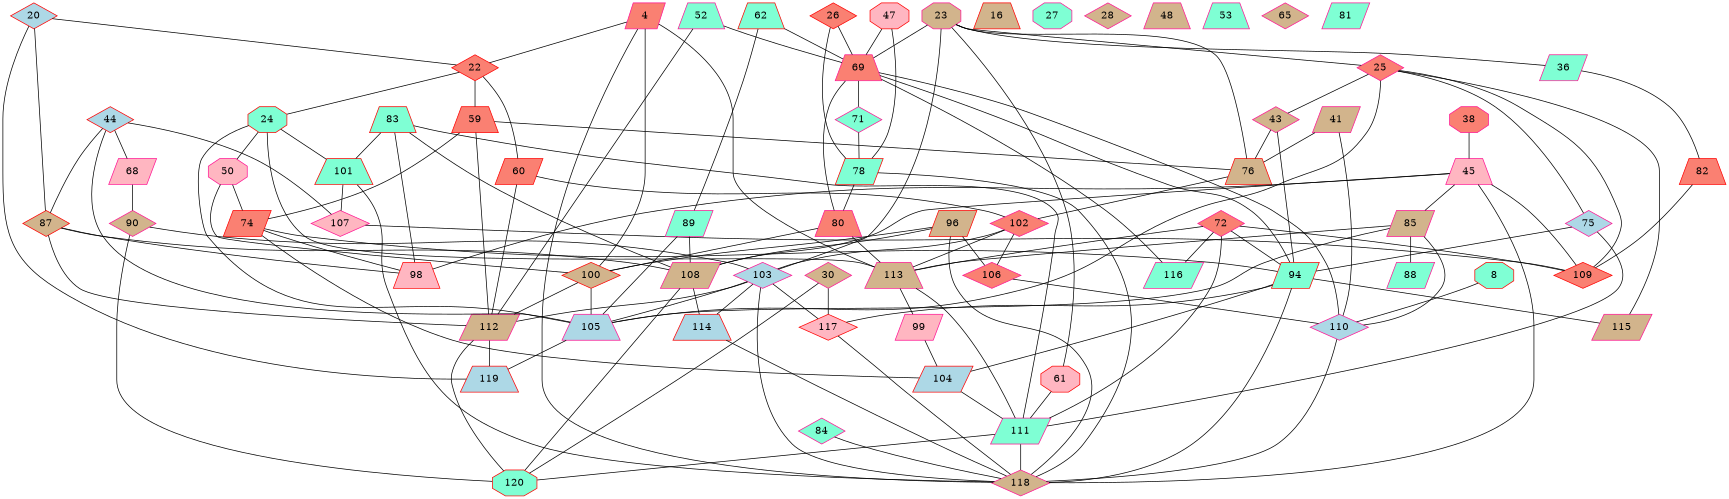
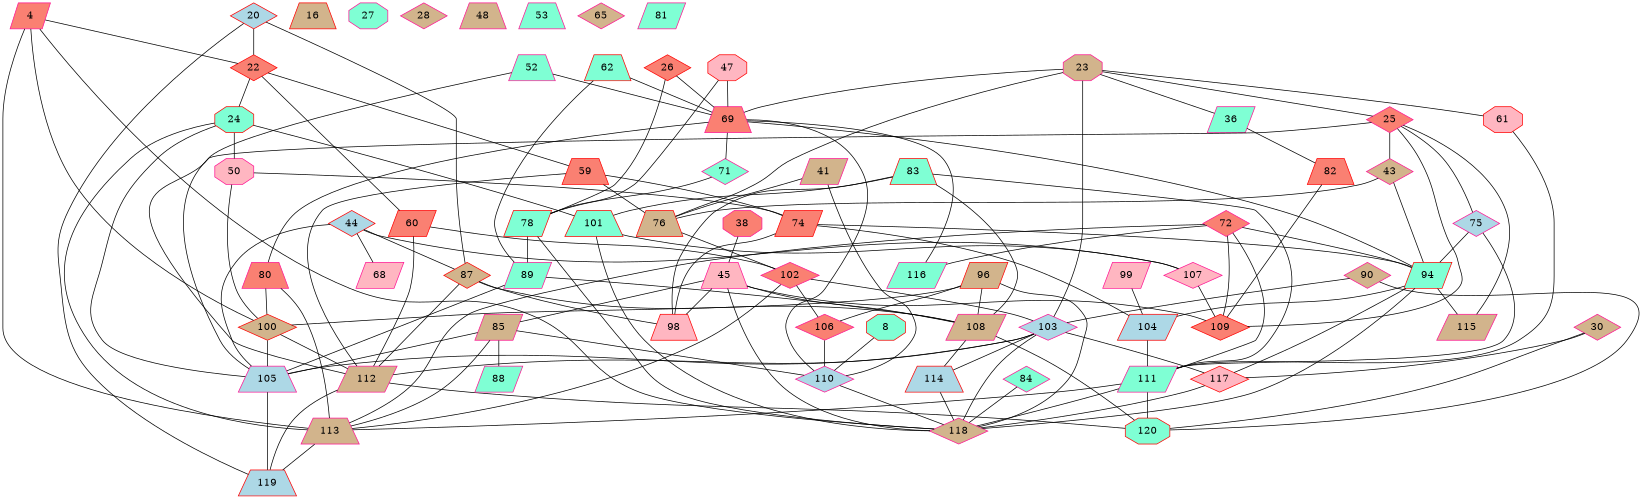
(133, 198) -> none
(848, 199) -> (528, 249)
(906, 301) -> (299, 457)
